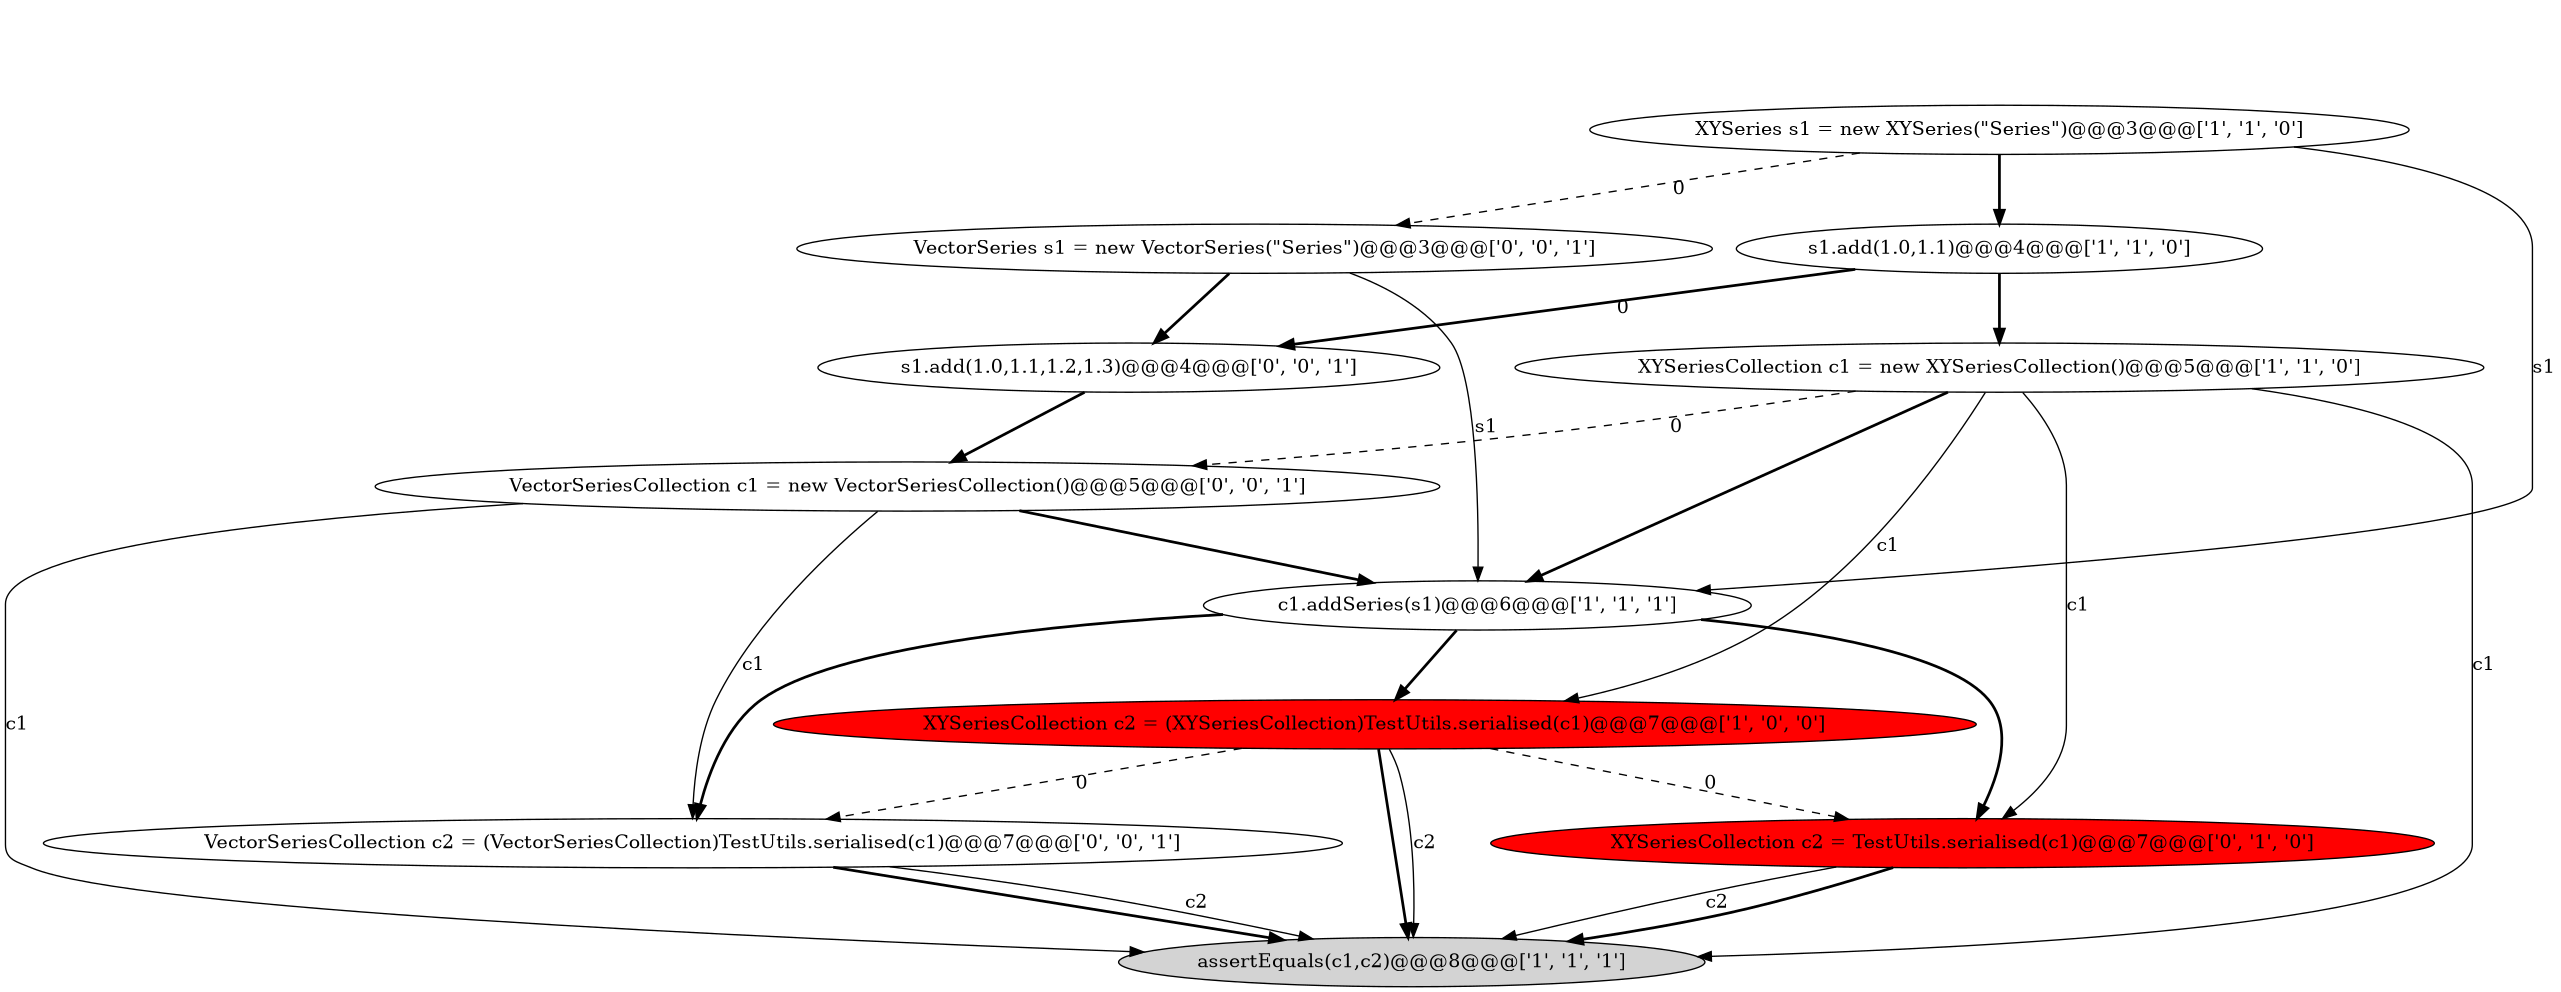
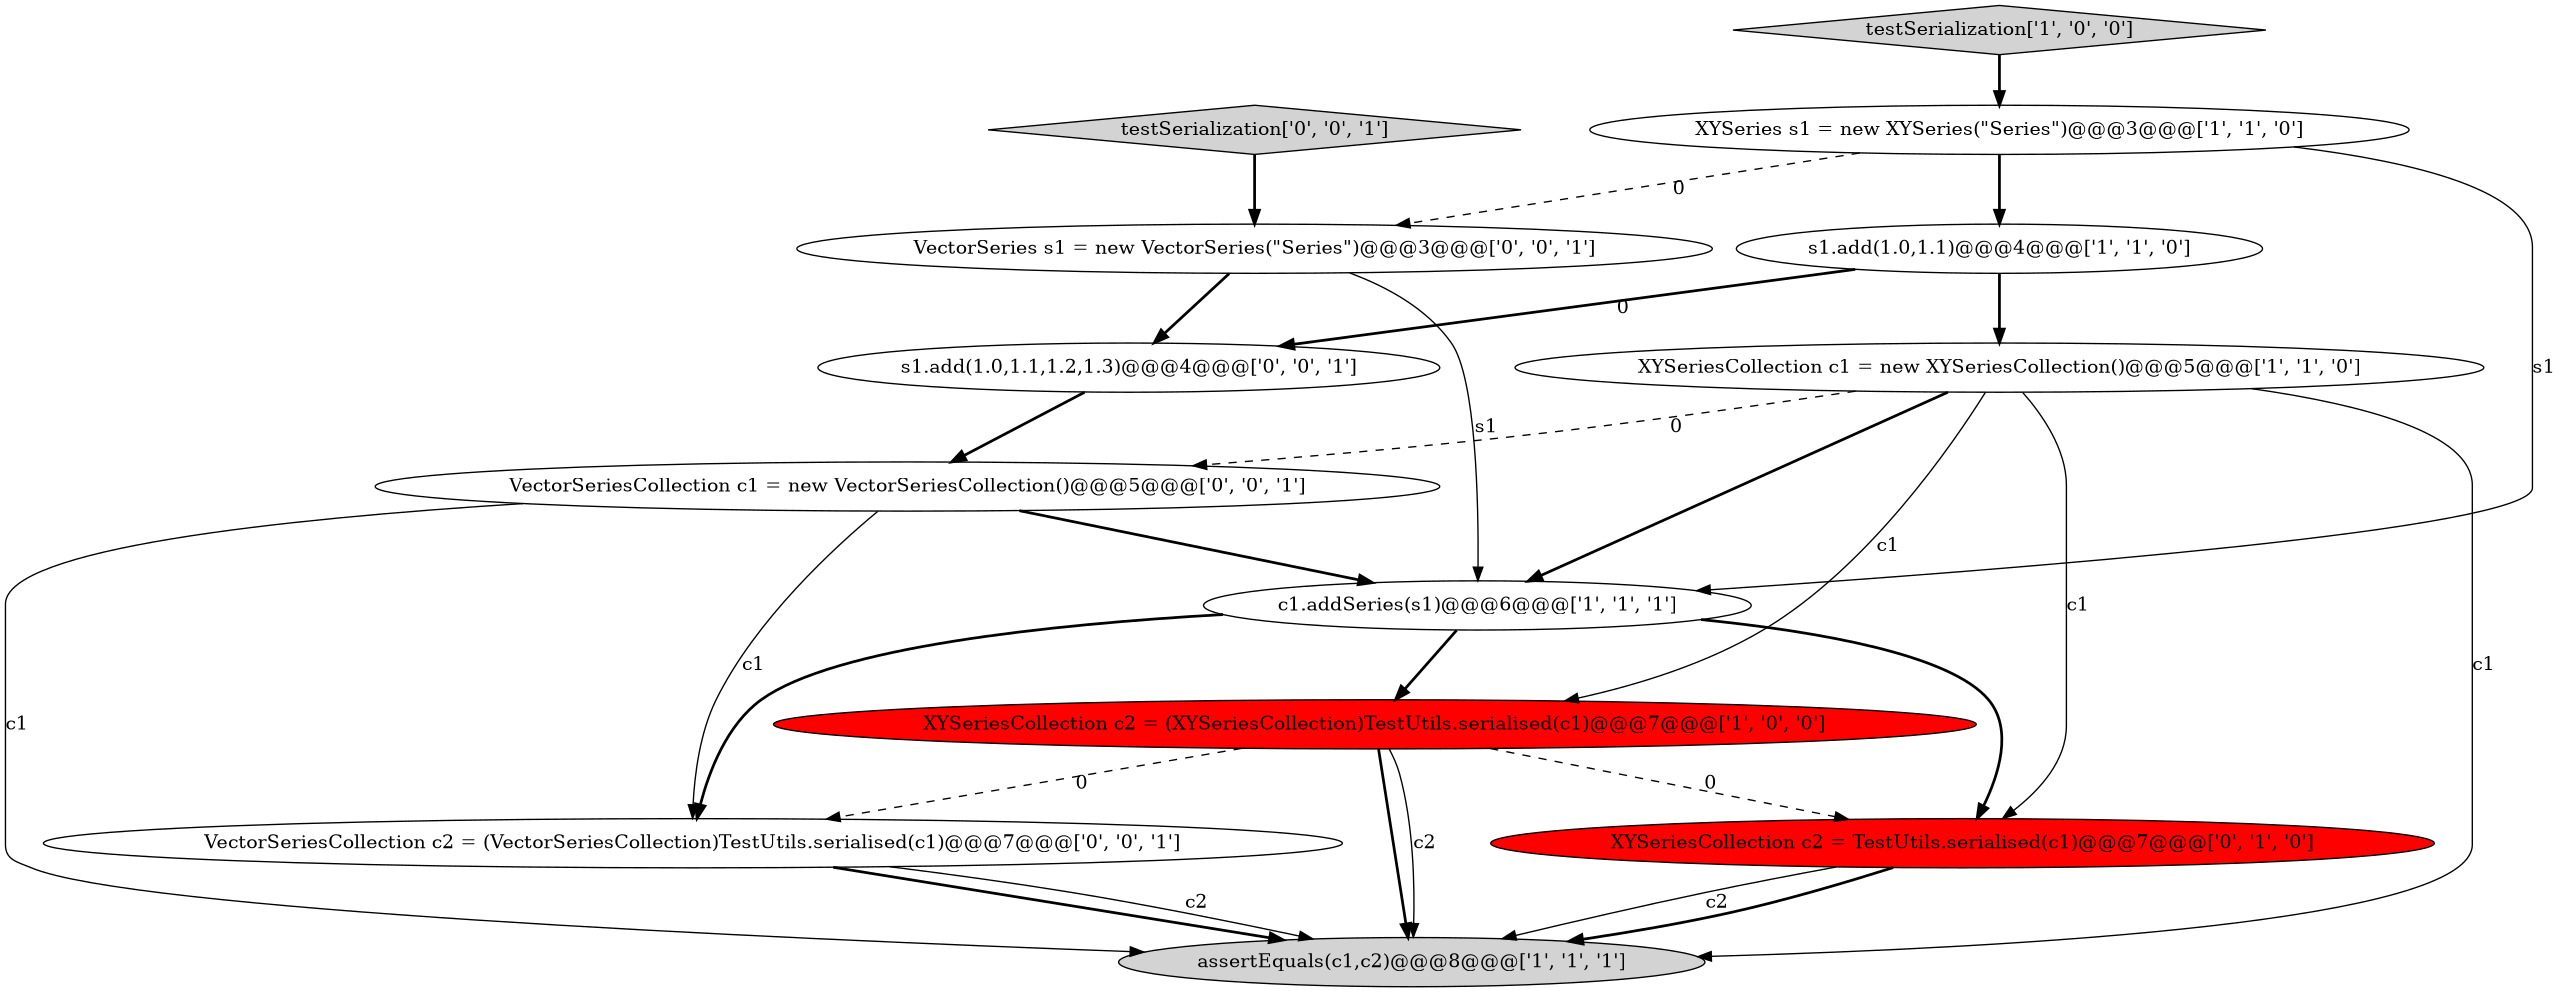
none -> (1999, 30)
none -> (1255, 130)
